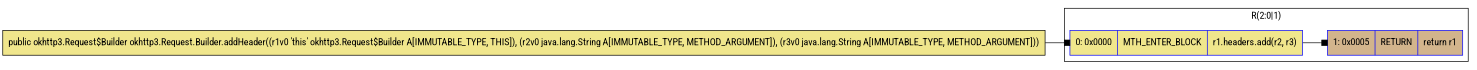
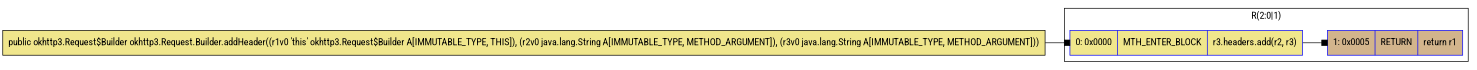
(1255, 42) -> (1255, 42)
